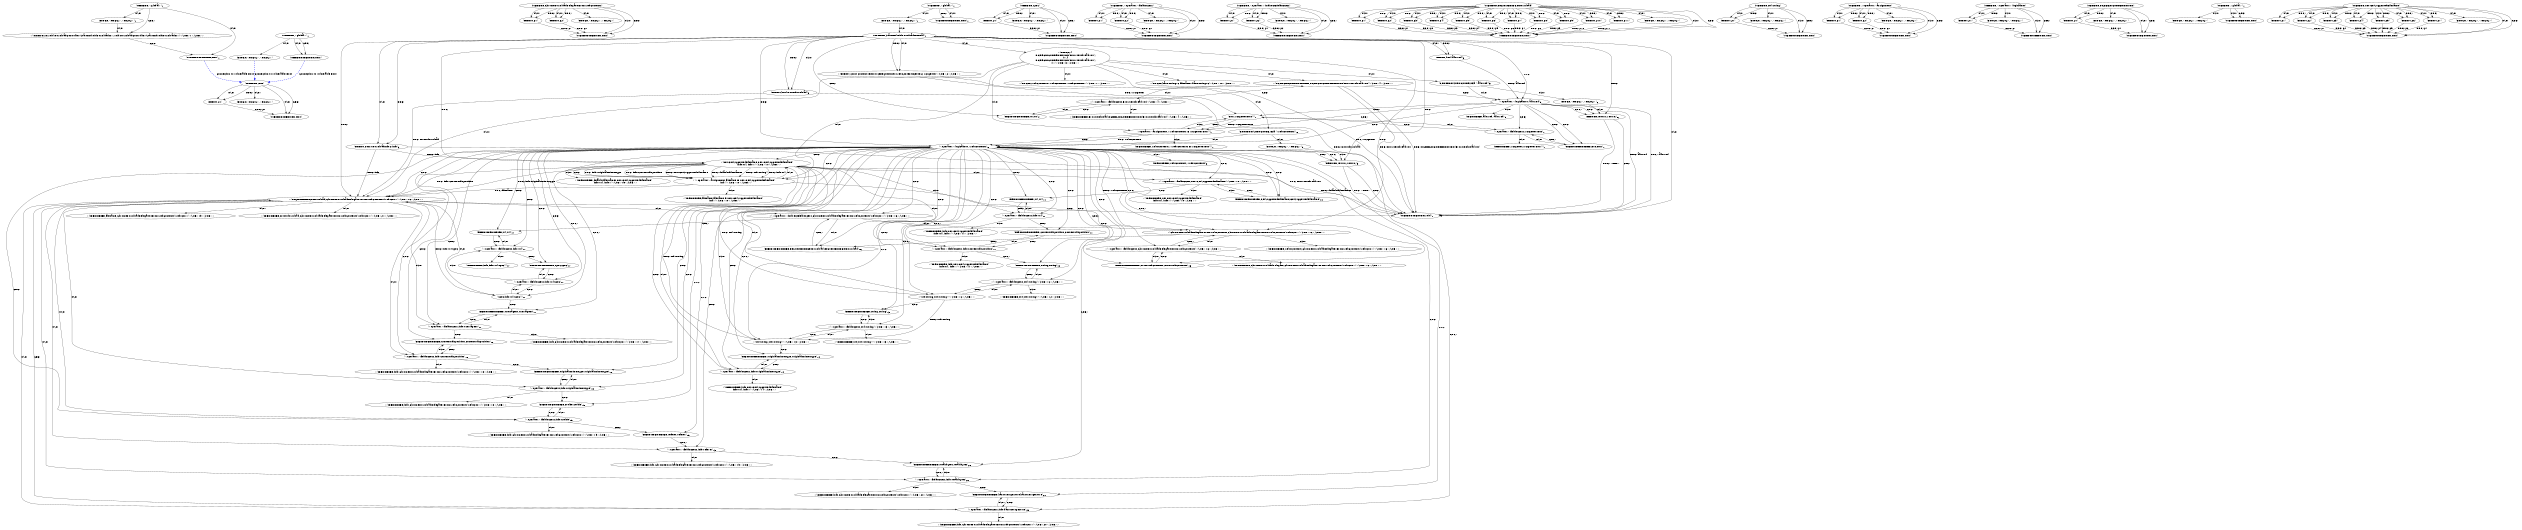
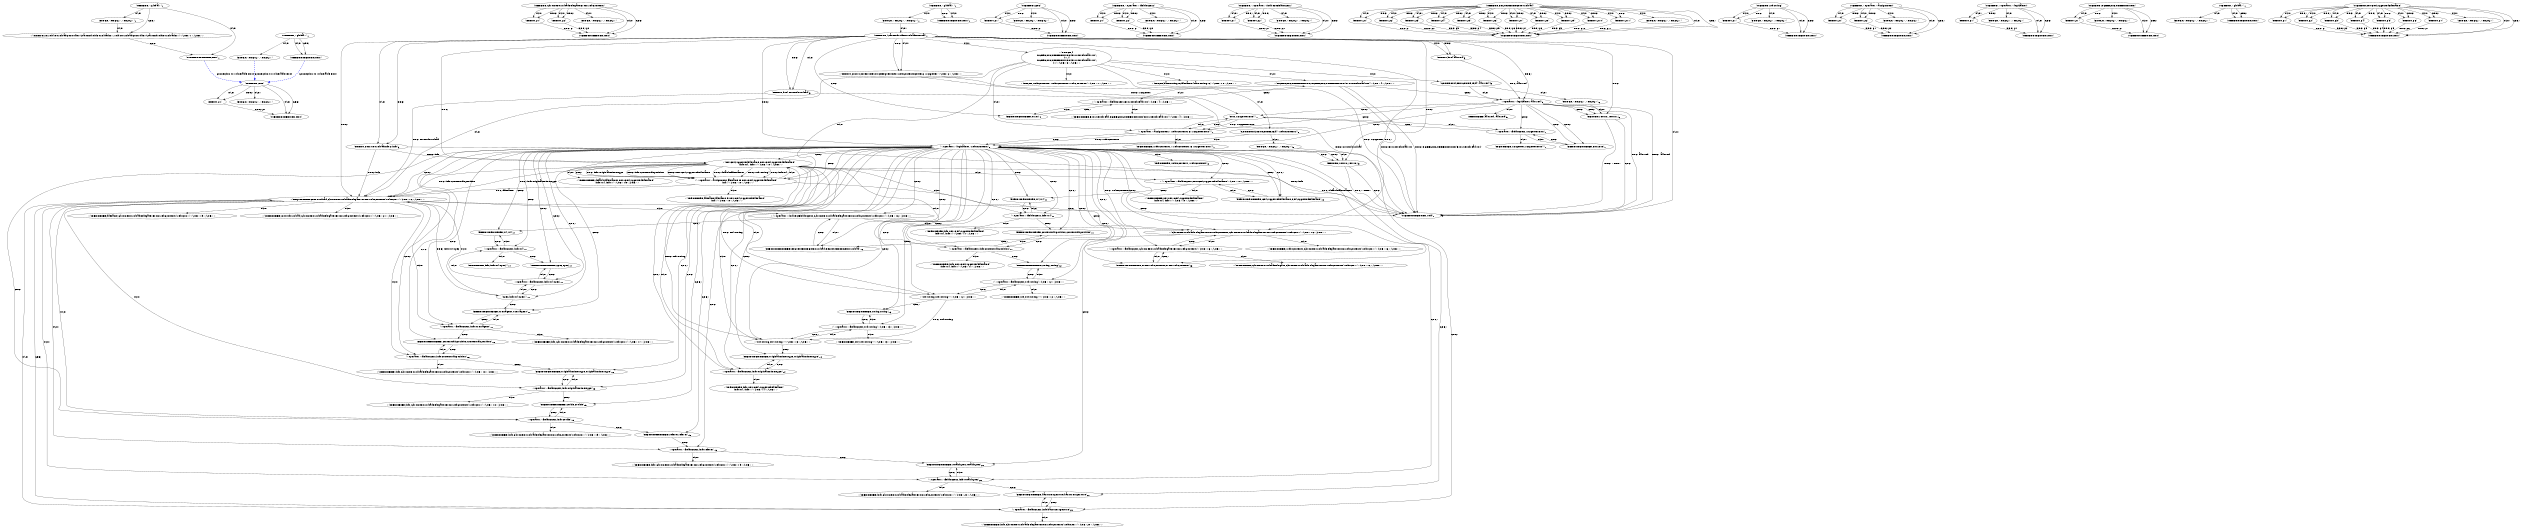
(1305, 181) -> (1297, 181)
